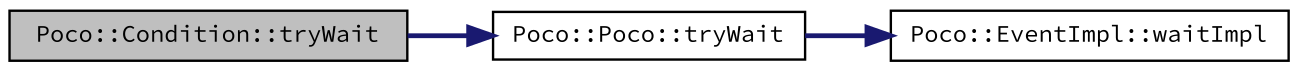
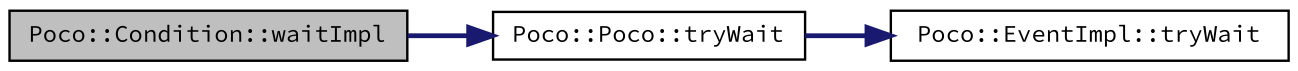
(208, 36) -> (208, 36)
(1090, 36) -> (1090, 36)
